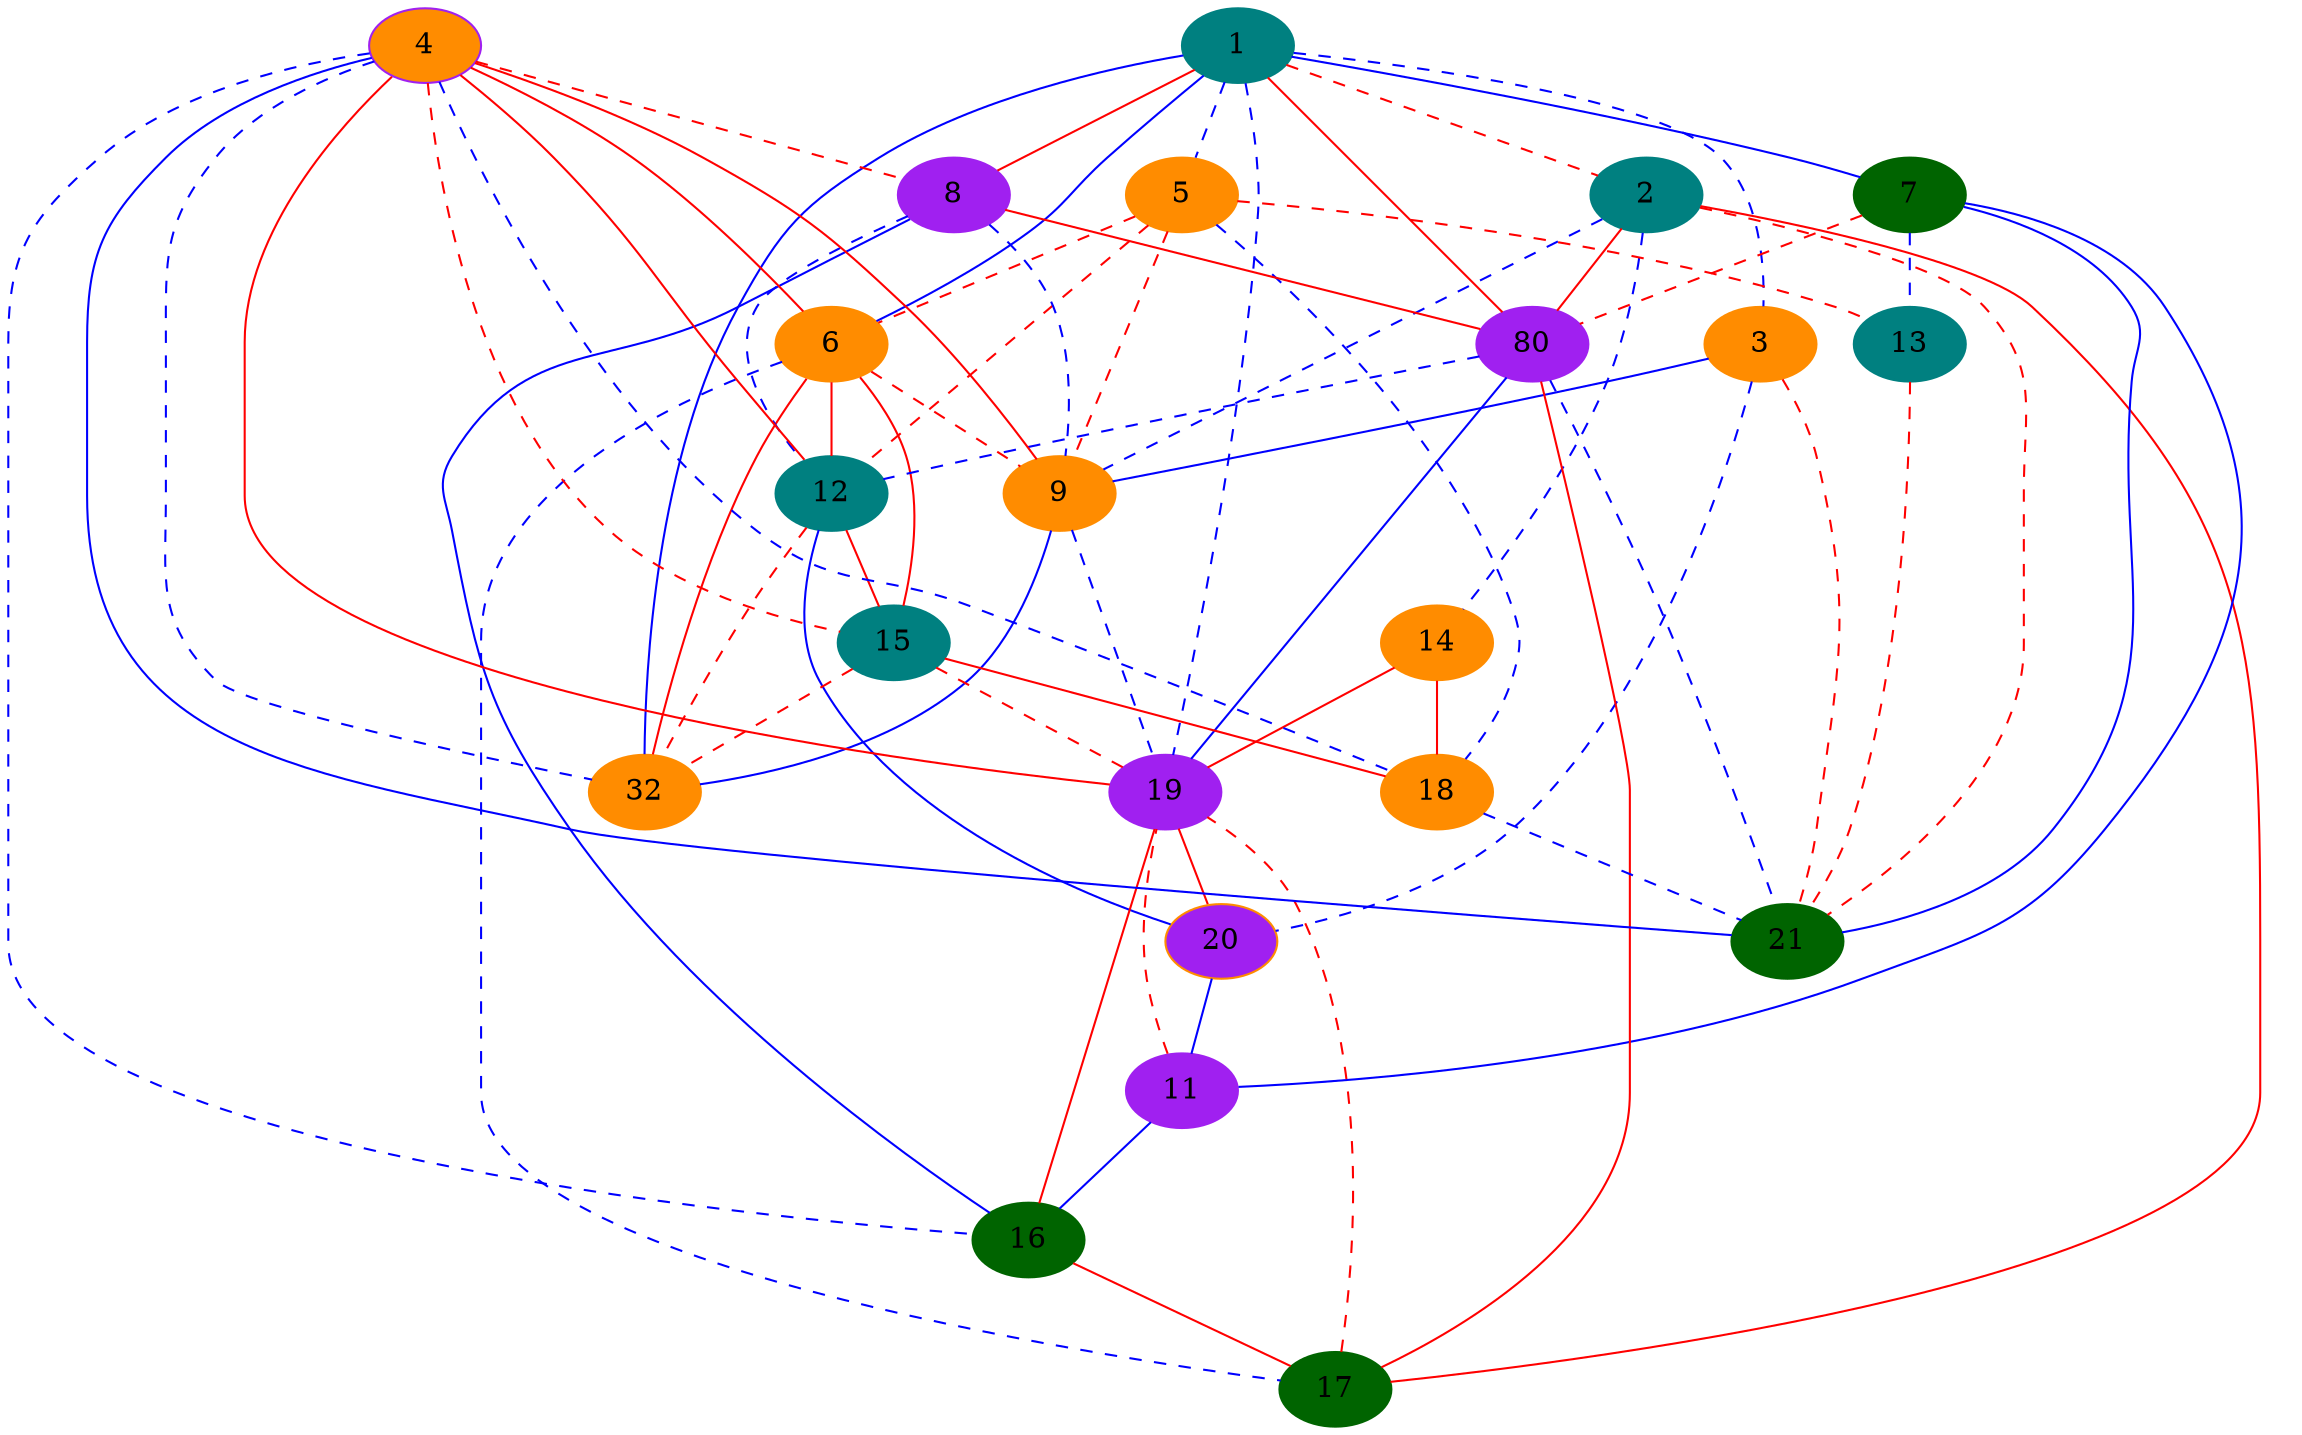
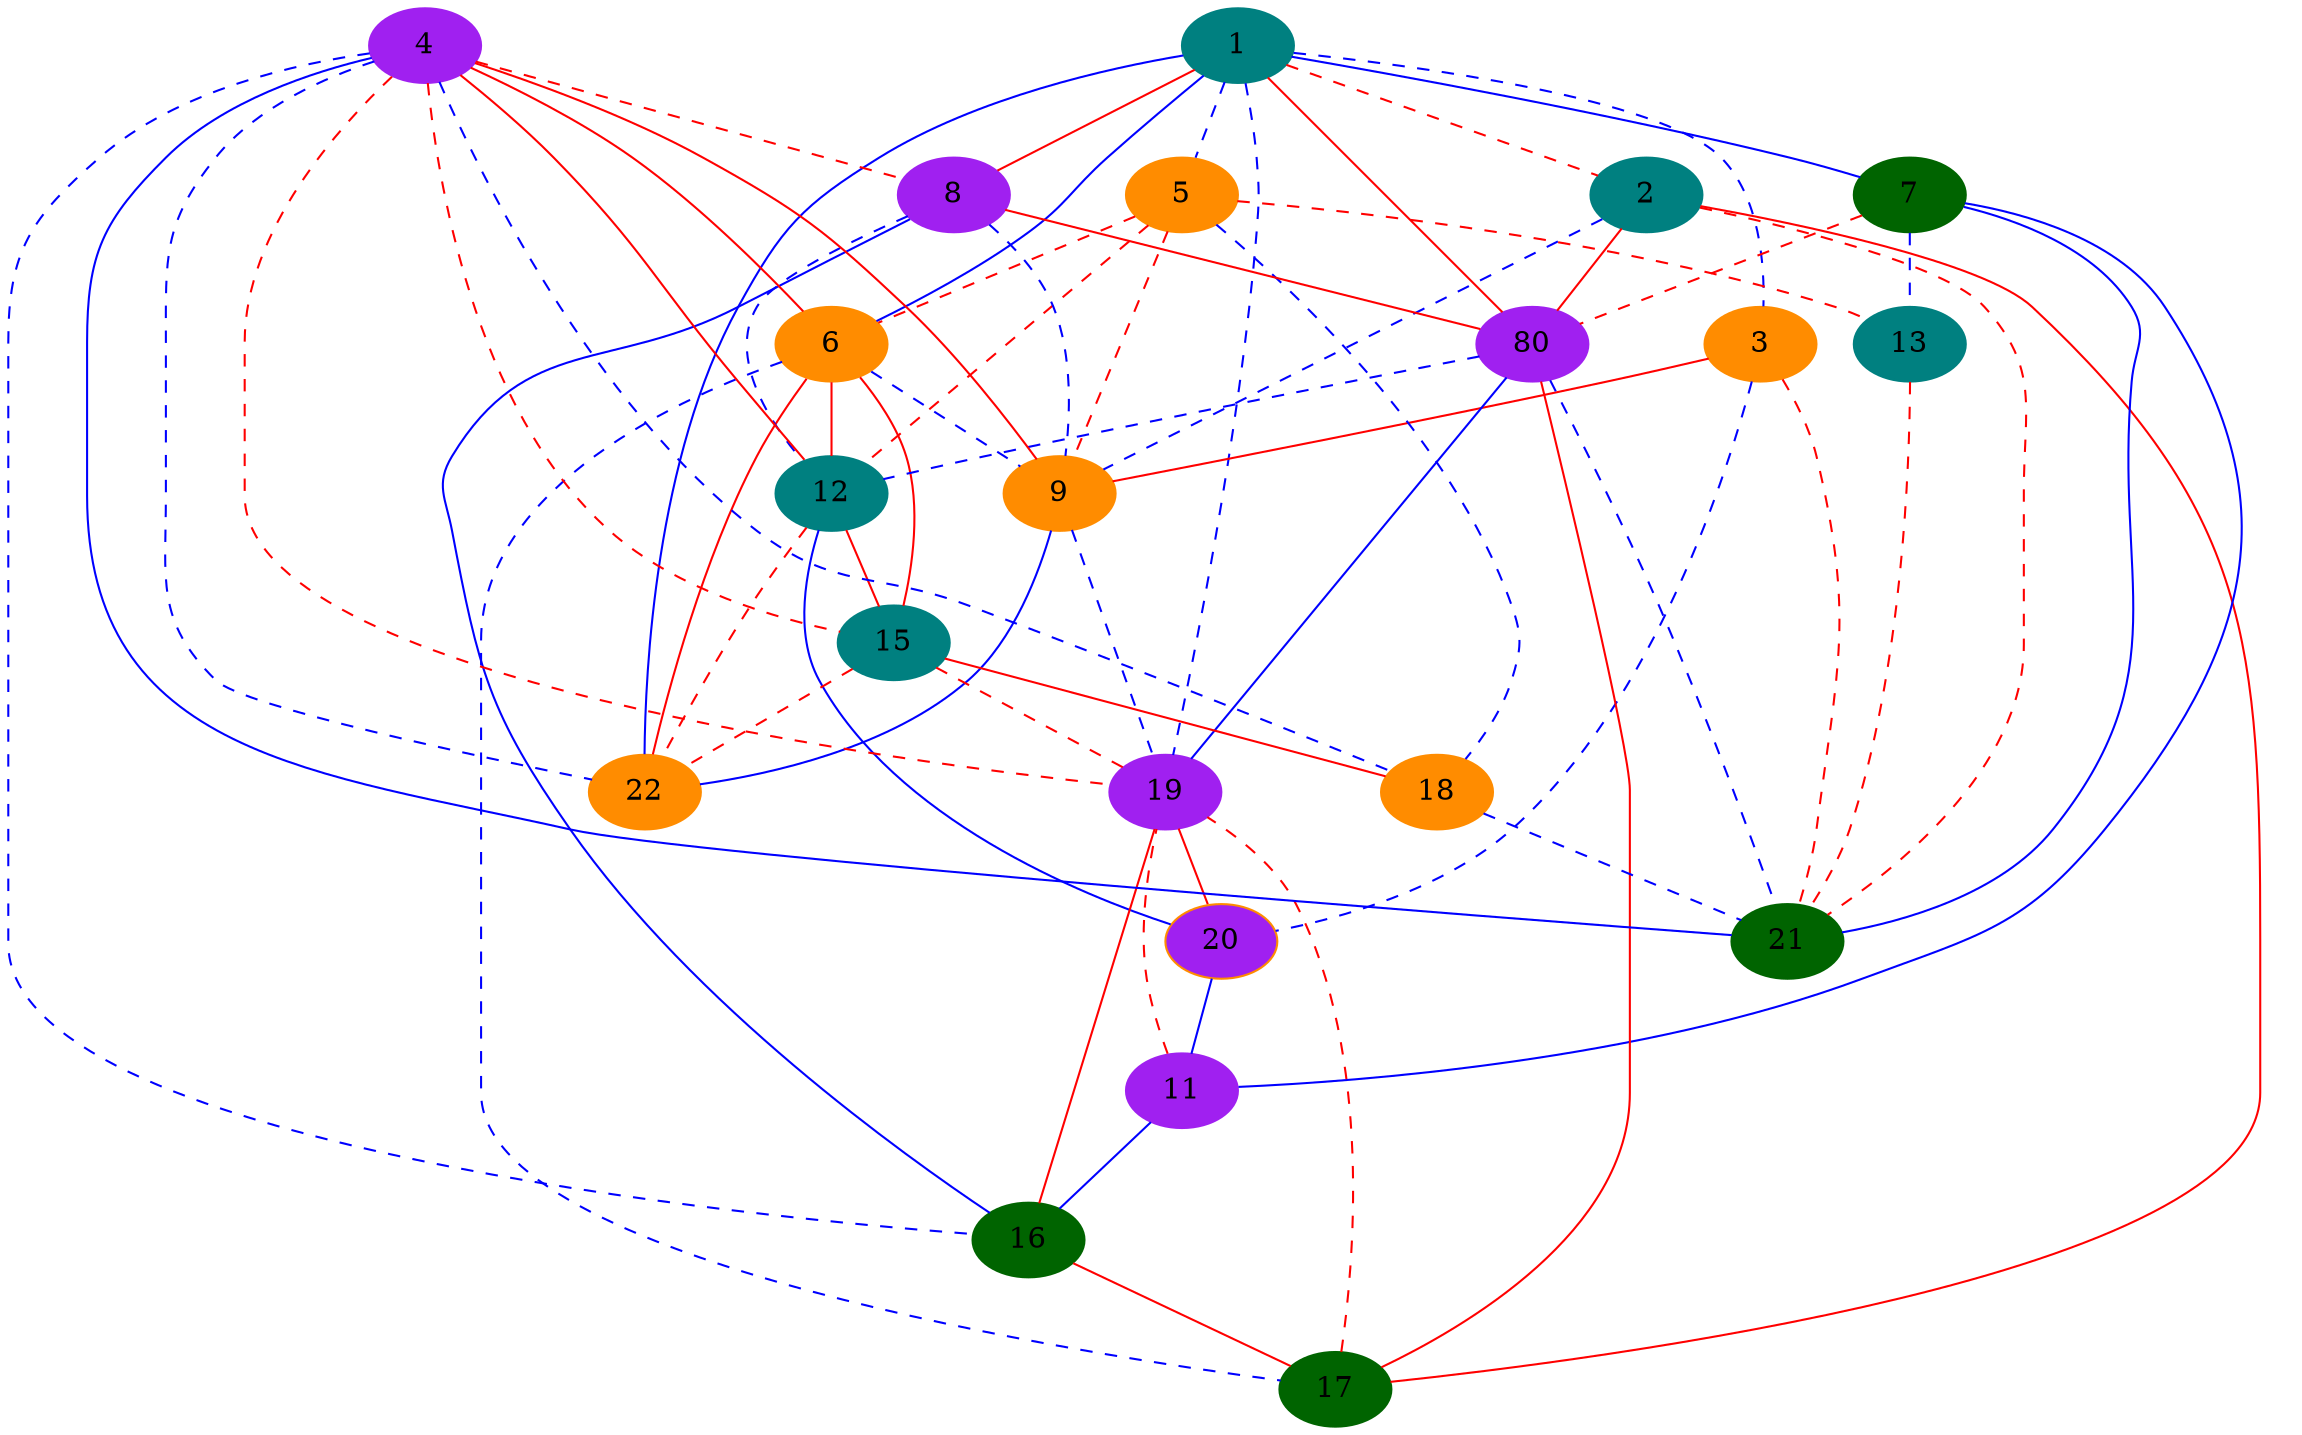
(425, 46) -> (425, 46)
(946, 419) -> (946, 419)
(1426, 419) -> (1426, 419)
(421, 643) -> (421, 643)
(1437, 643) -> none
(645, 792) -> (645, 792)
